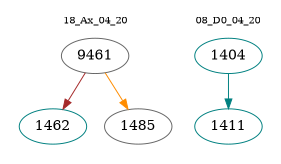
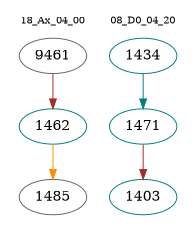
(96, 21) -> (53, 21)
(228, 56) -> (143, 56)
(114, 87) -> (53, 157)
(228, 126) -> (143, 126)
none -> (143, 197)
